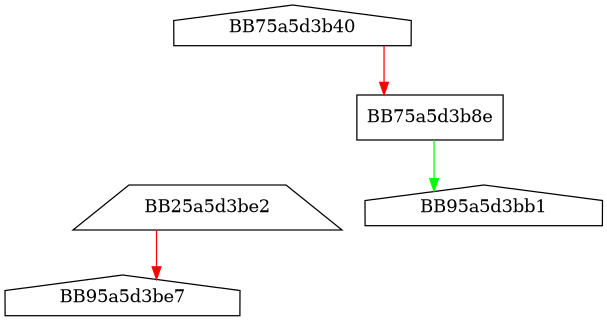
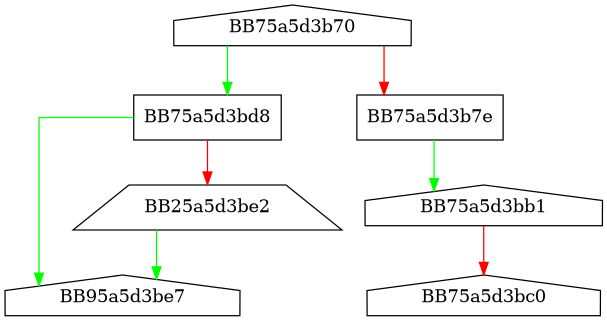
(292, 28) -> (292, 28)
none -> (207, 118)
(430, 118) -> (430, 118)
(484, 208) -> (484, 208)
(157, 249) -> (157, 249)
none -> (484, 298)
